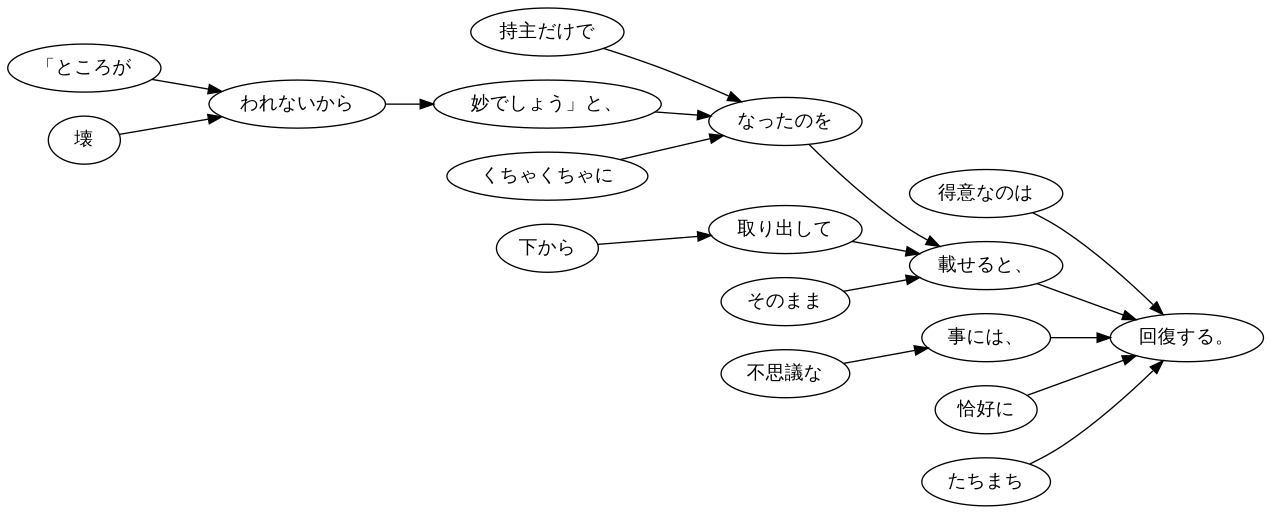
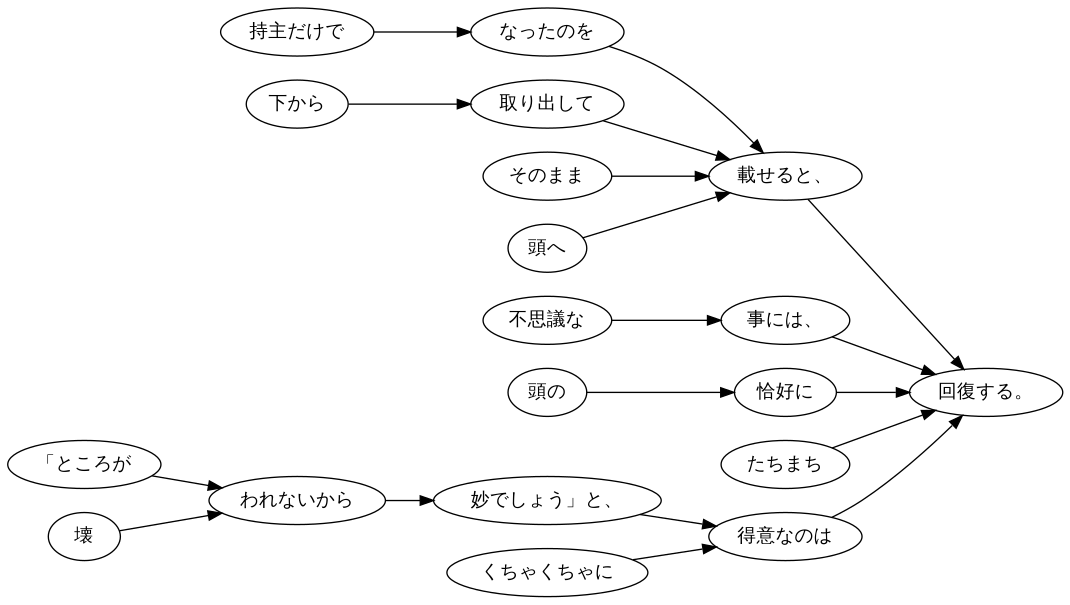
(676, 114) -> (671, 519)
(665, 149) -> (668, 554)
none -> (547, 248)
none -> (547, 392)
